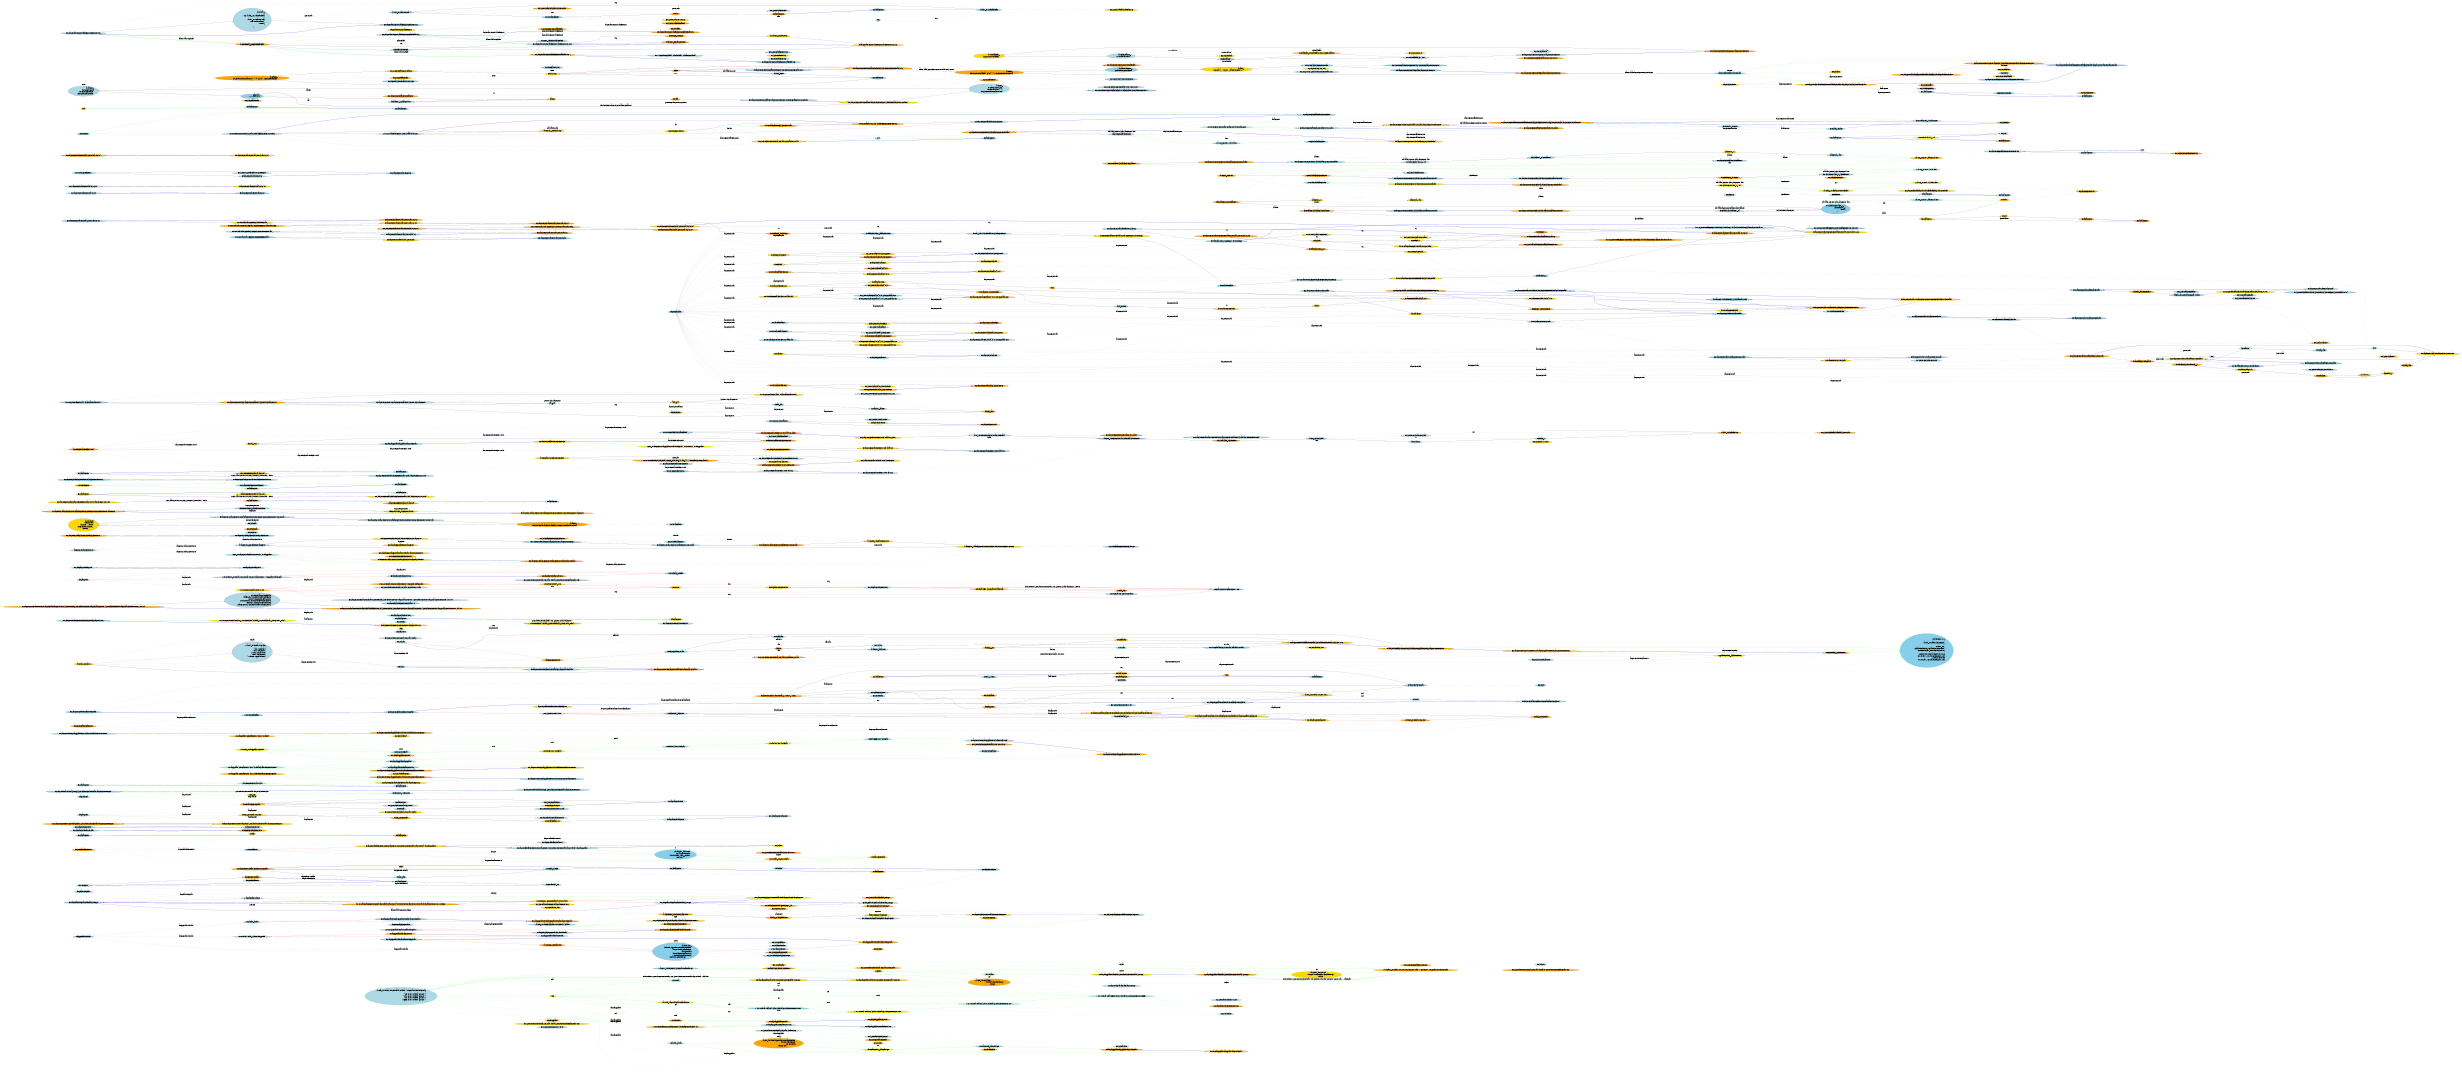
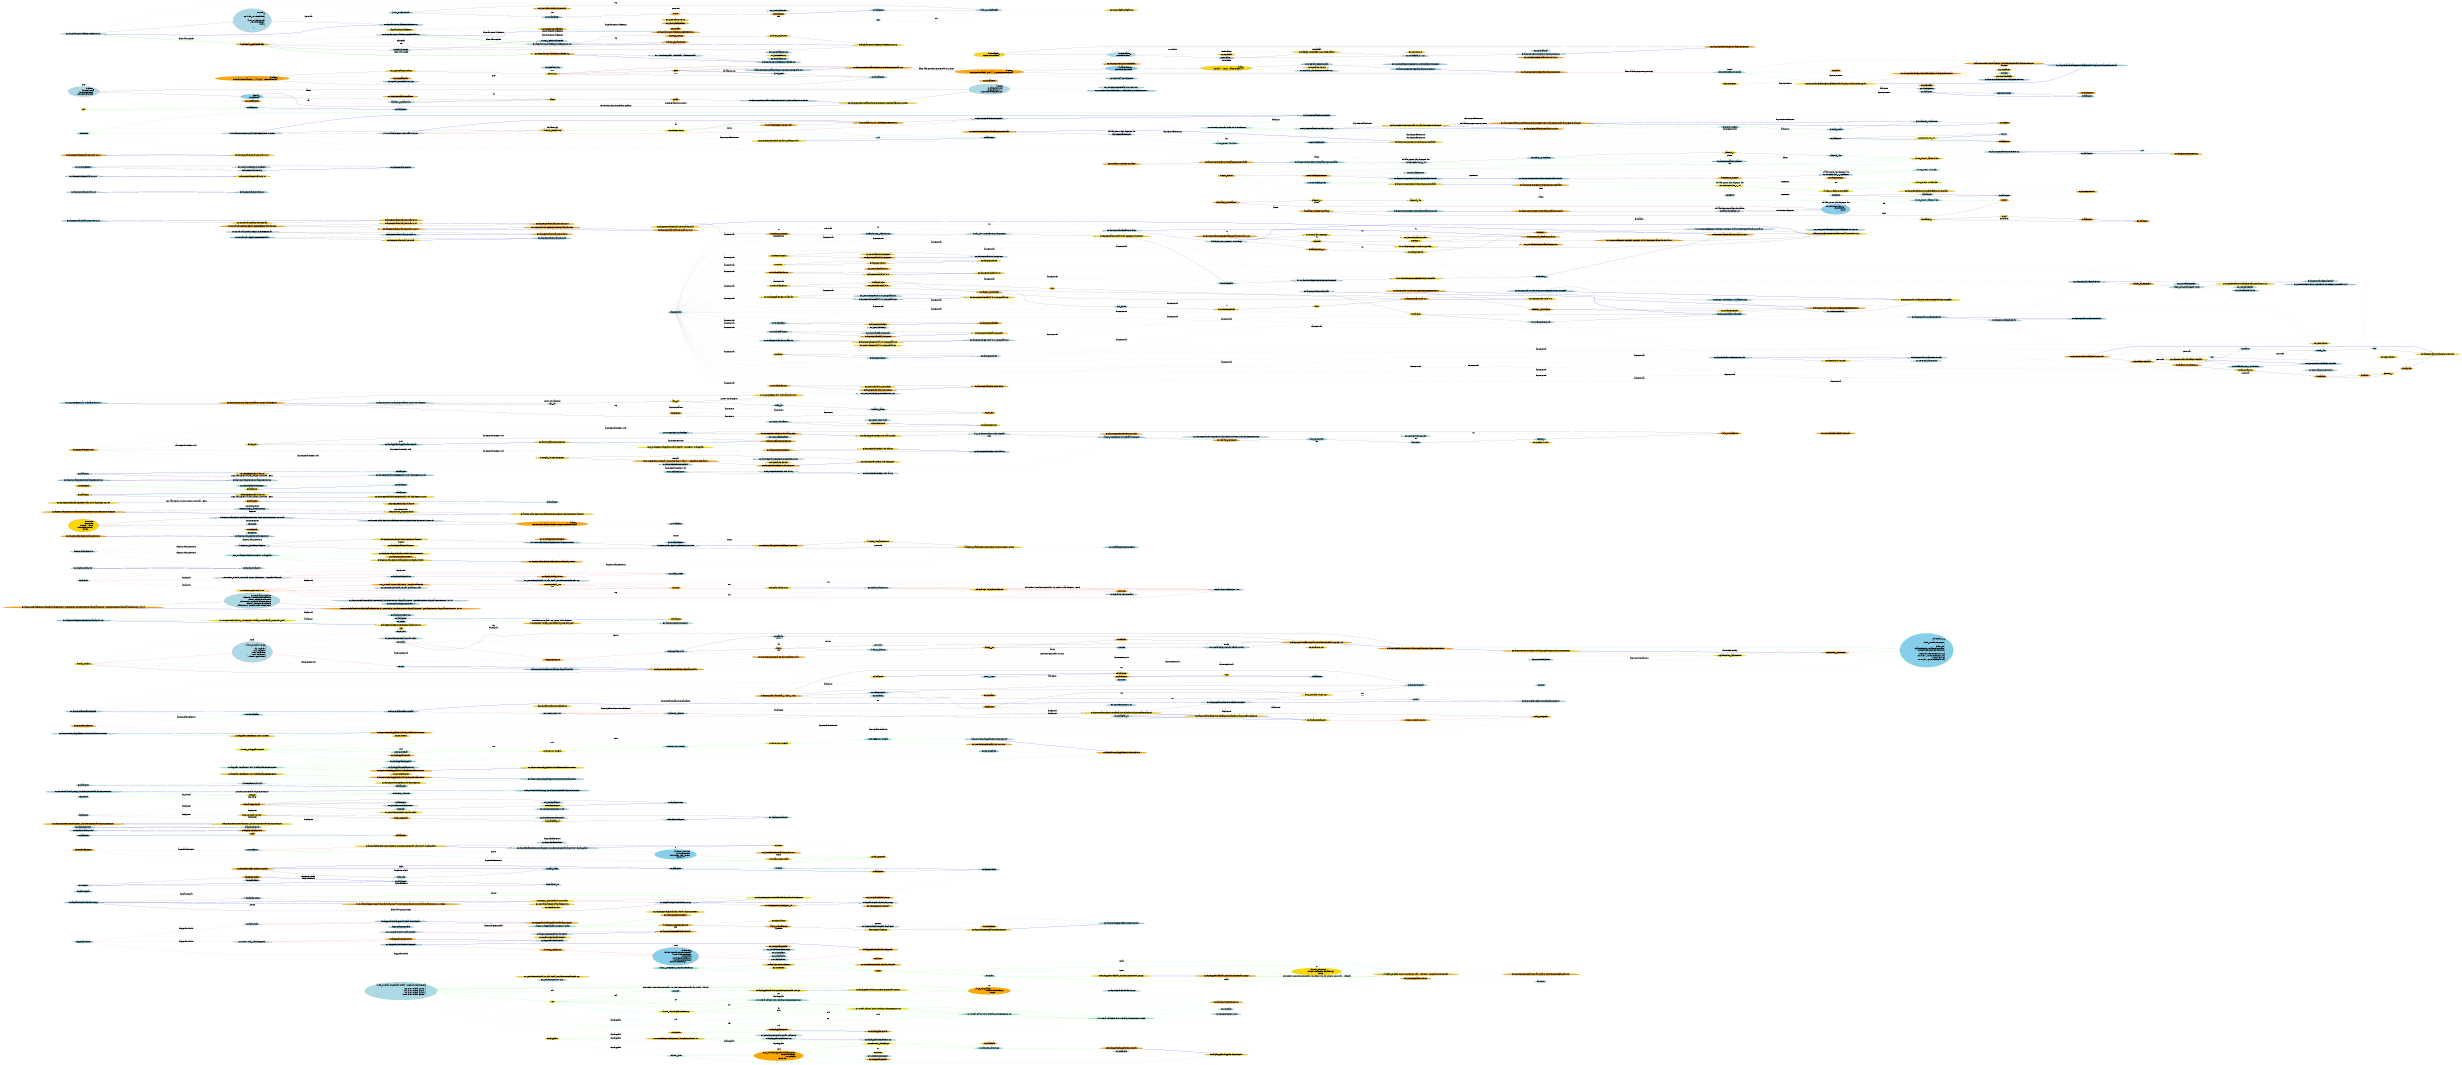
(878, 78) -> (878, 77)
none -> (552, 938)
